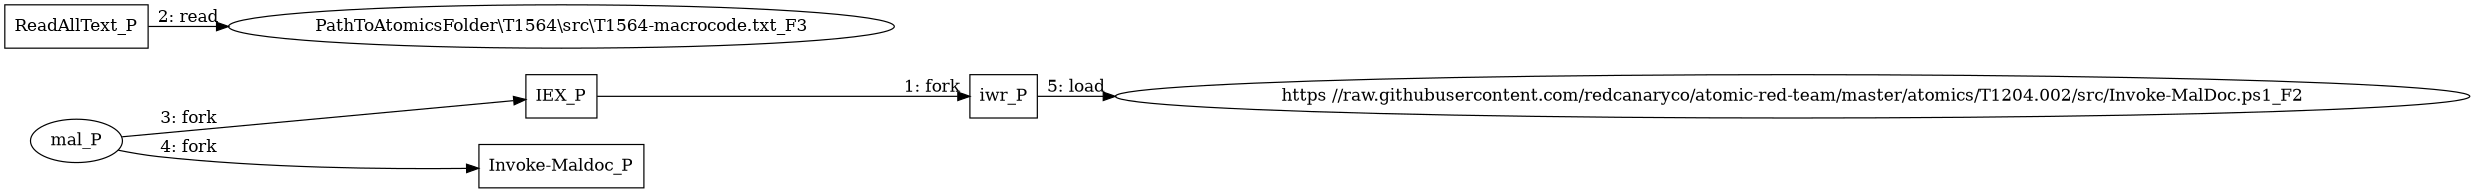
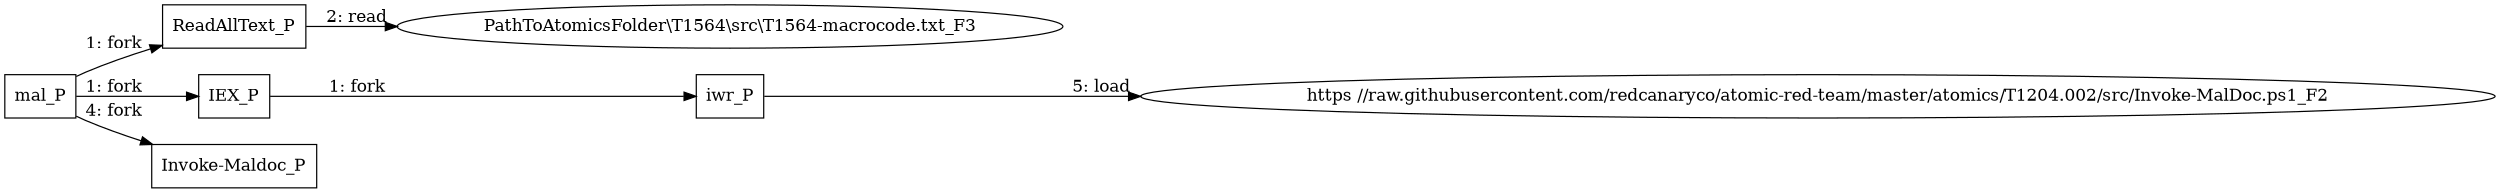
none -> (113, 62)
(188, 119) -> (114, 87)
(76, 141) -> (40, 96)
